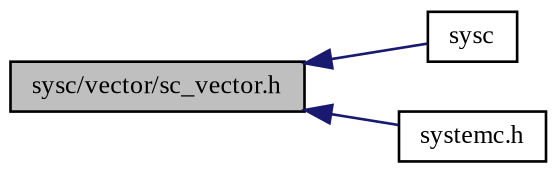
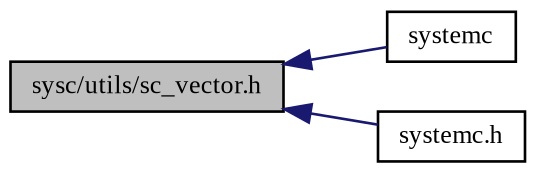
(472, 37) -> (452, 37)
(158, 87) -> (147, 87)
